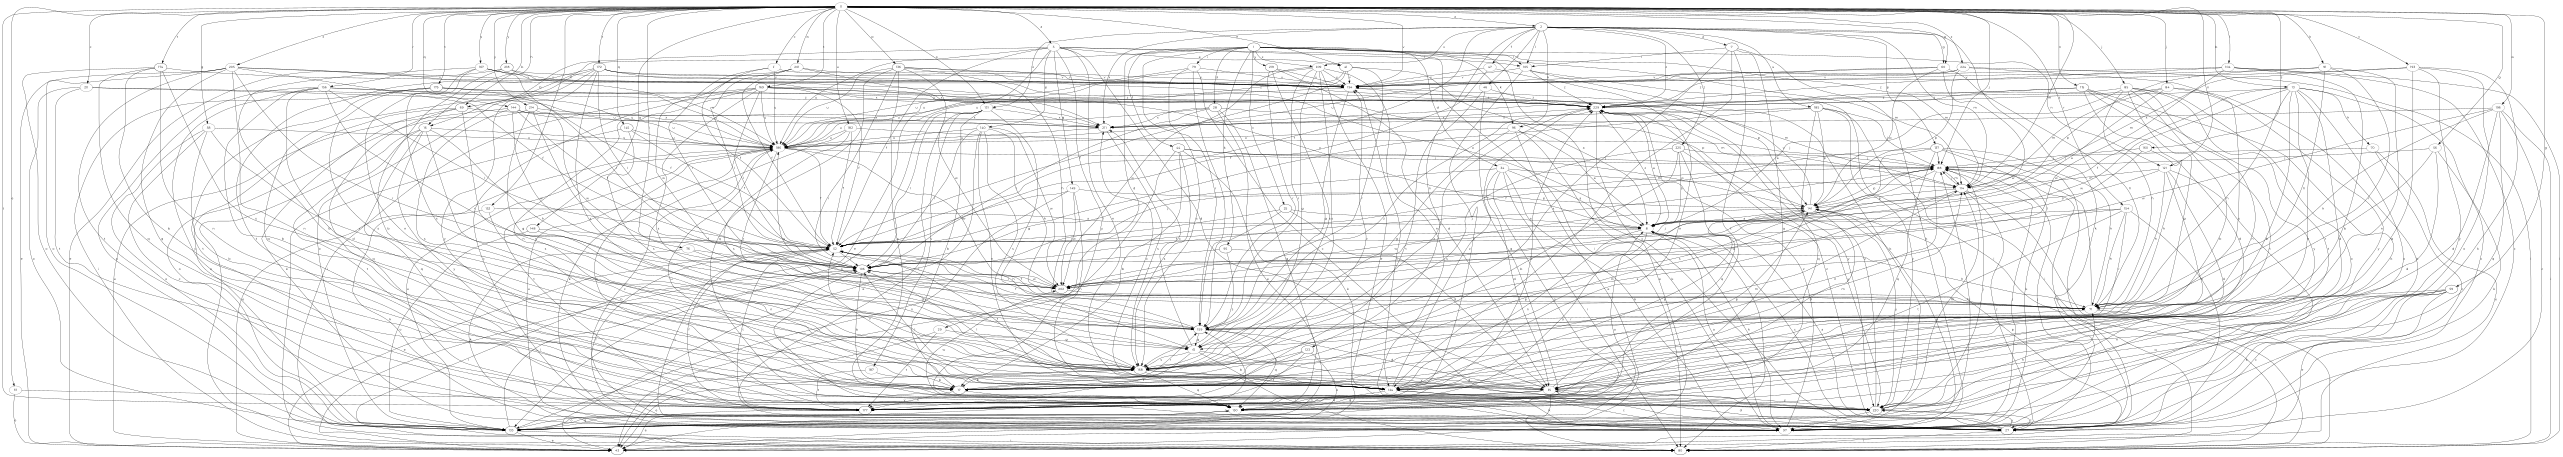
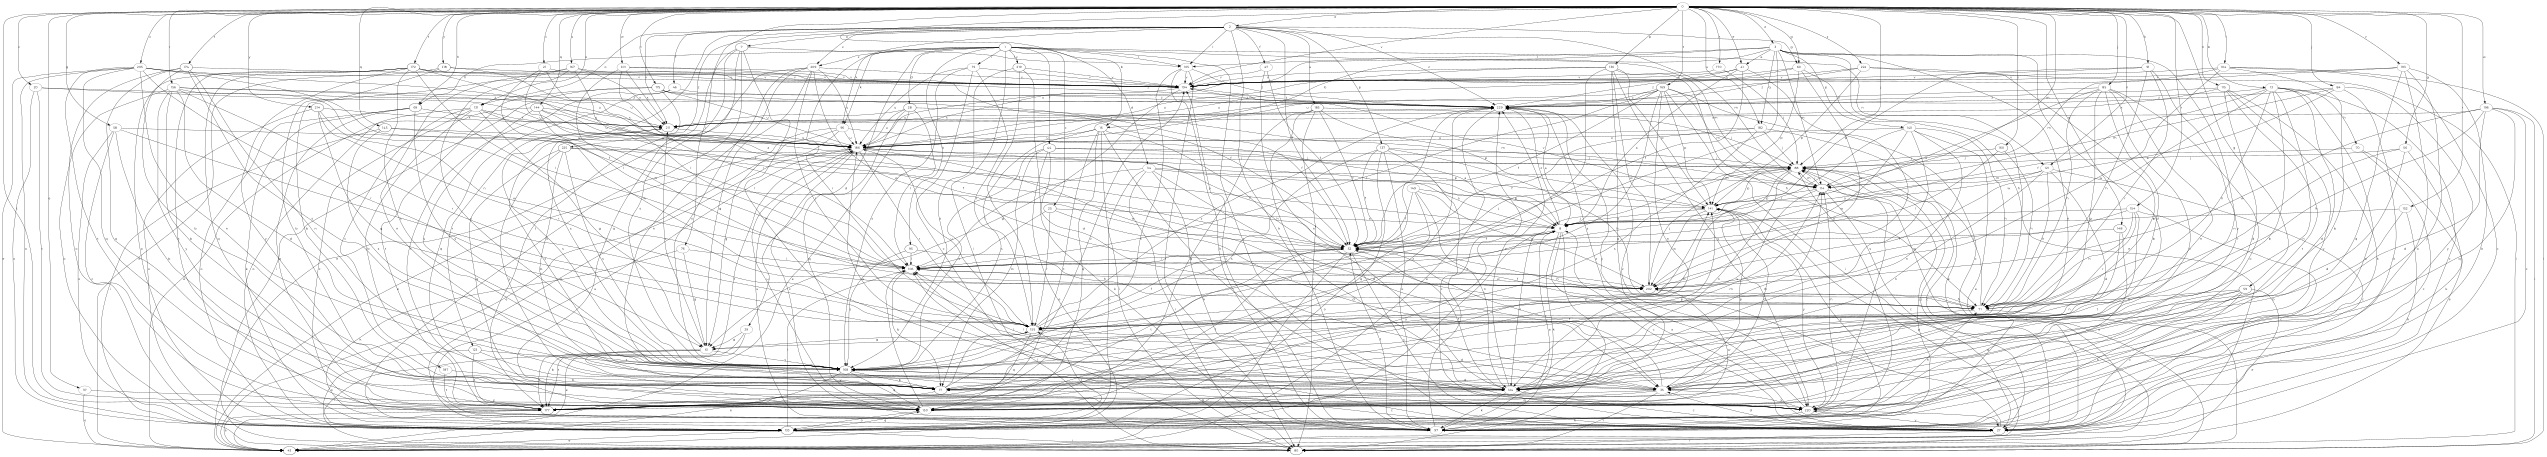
none -> (1719, 67)
(1062, 117) -> (1768, 86)
